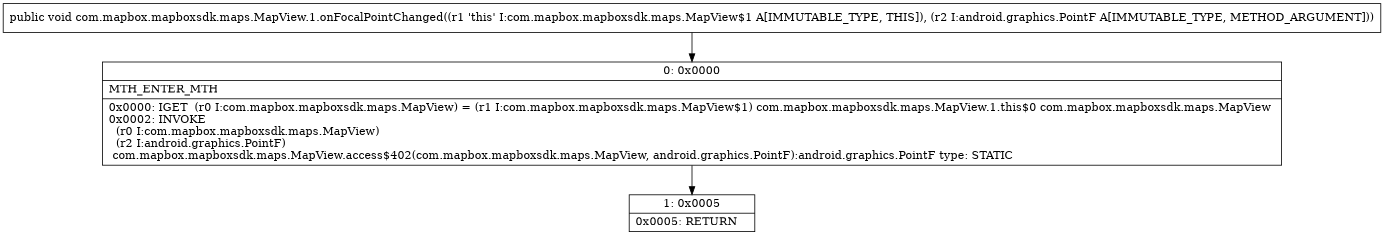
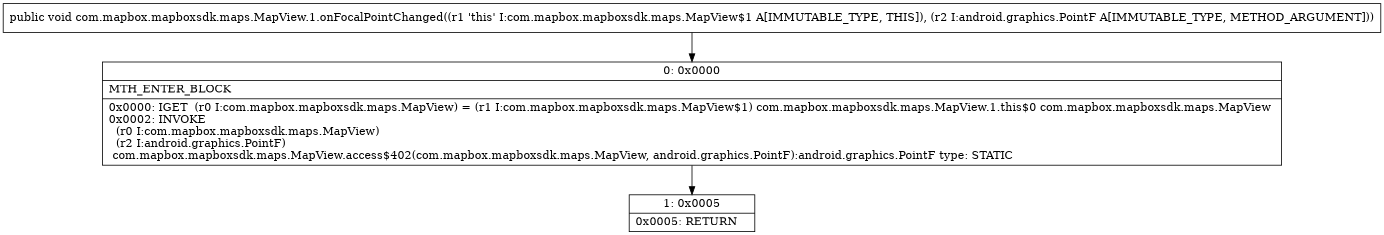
(164, 89) -> (170, 89)
